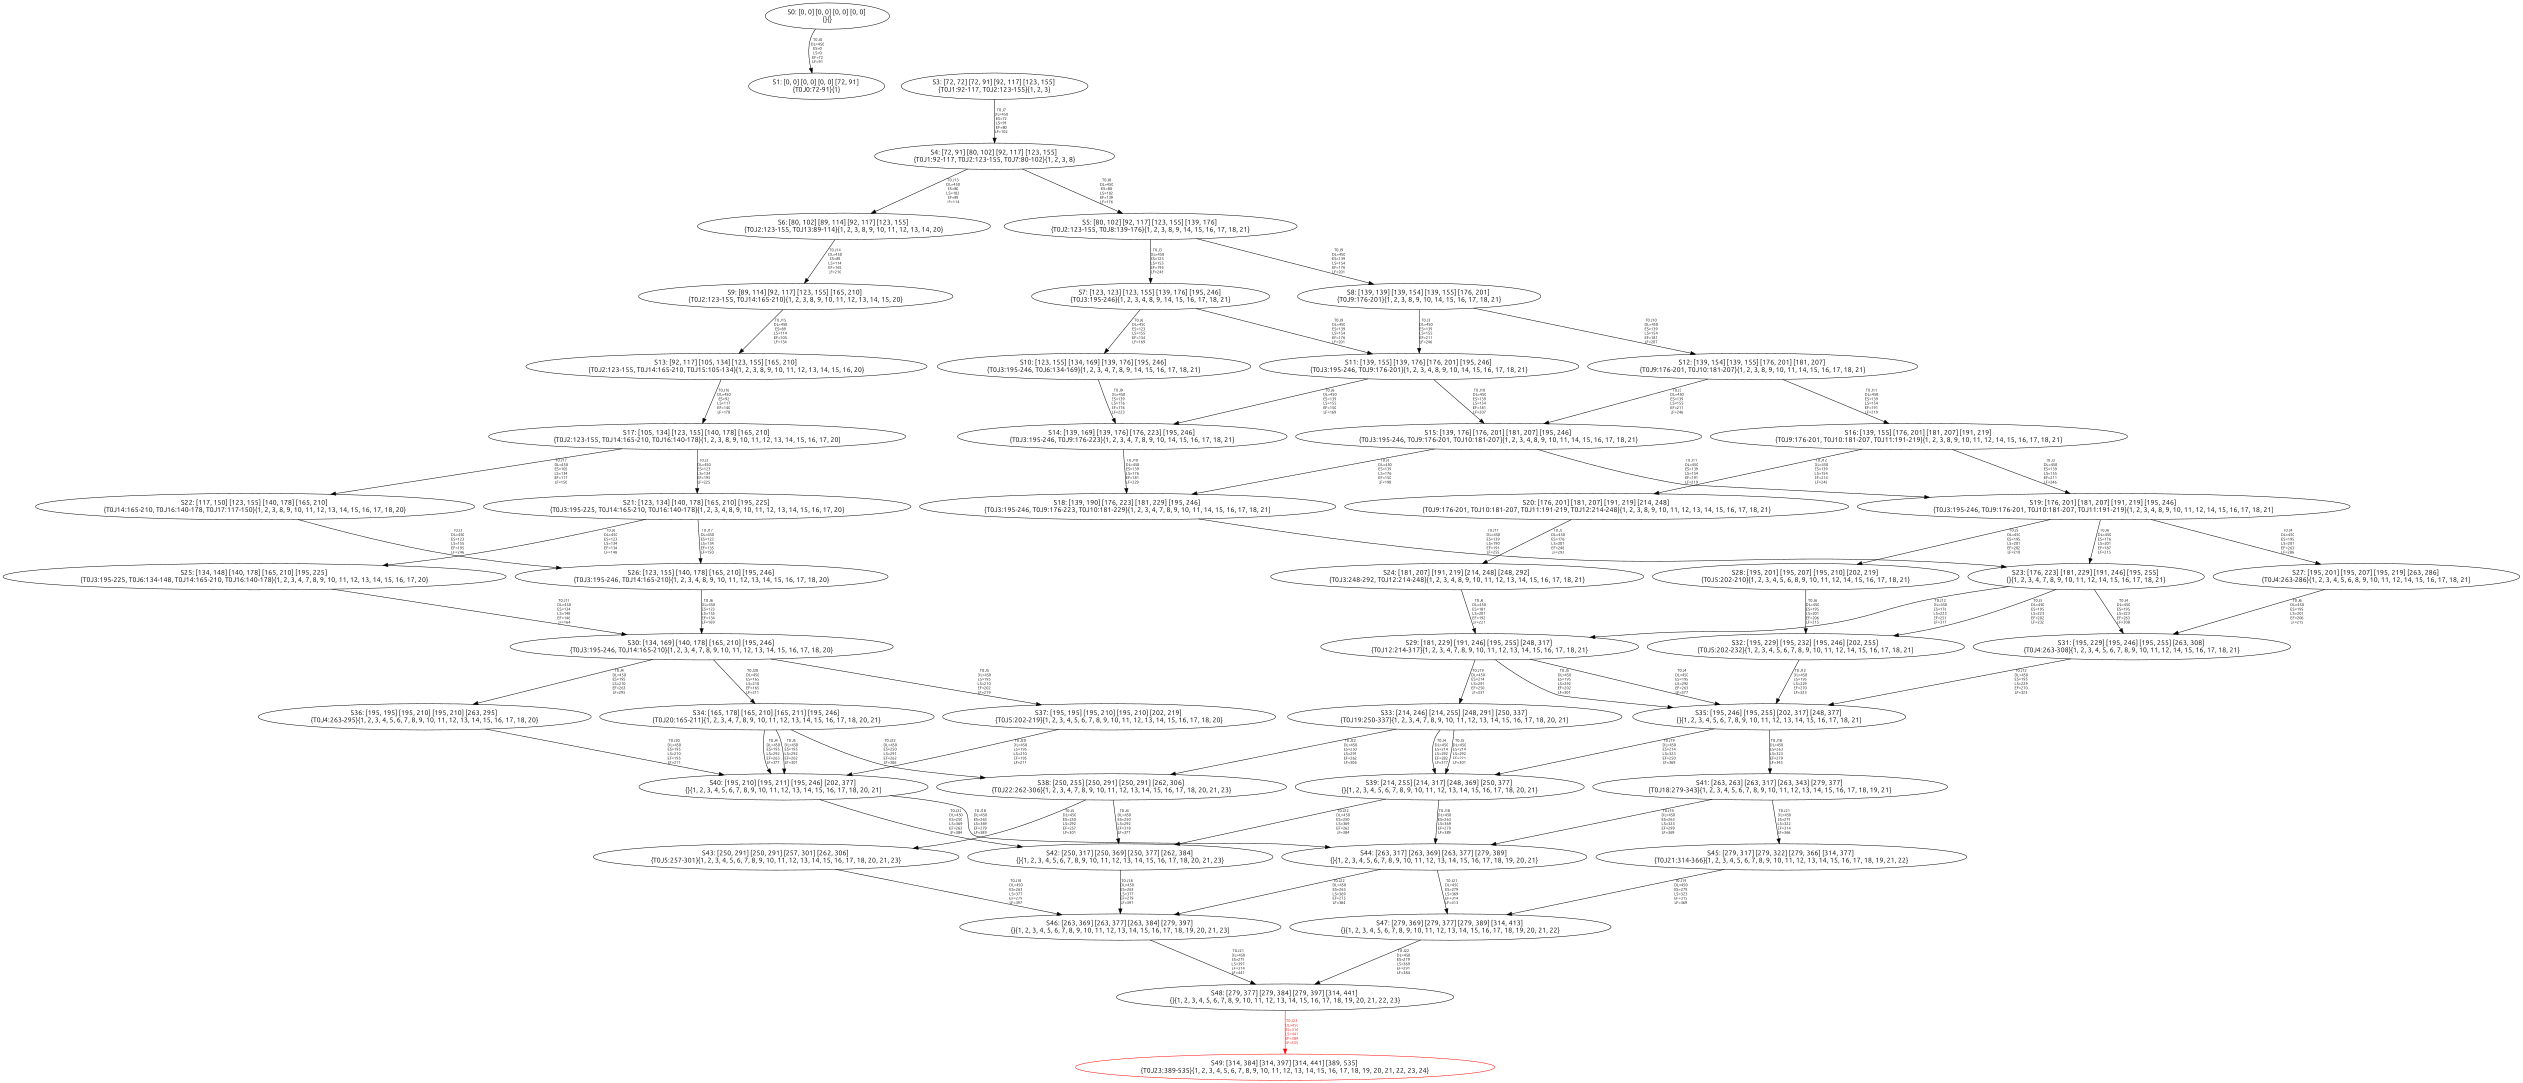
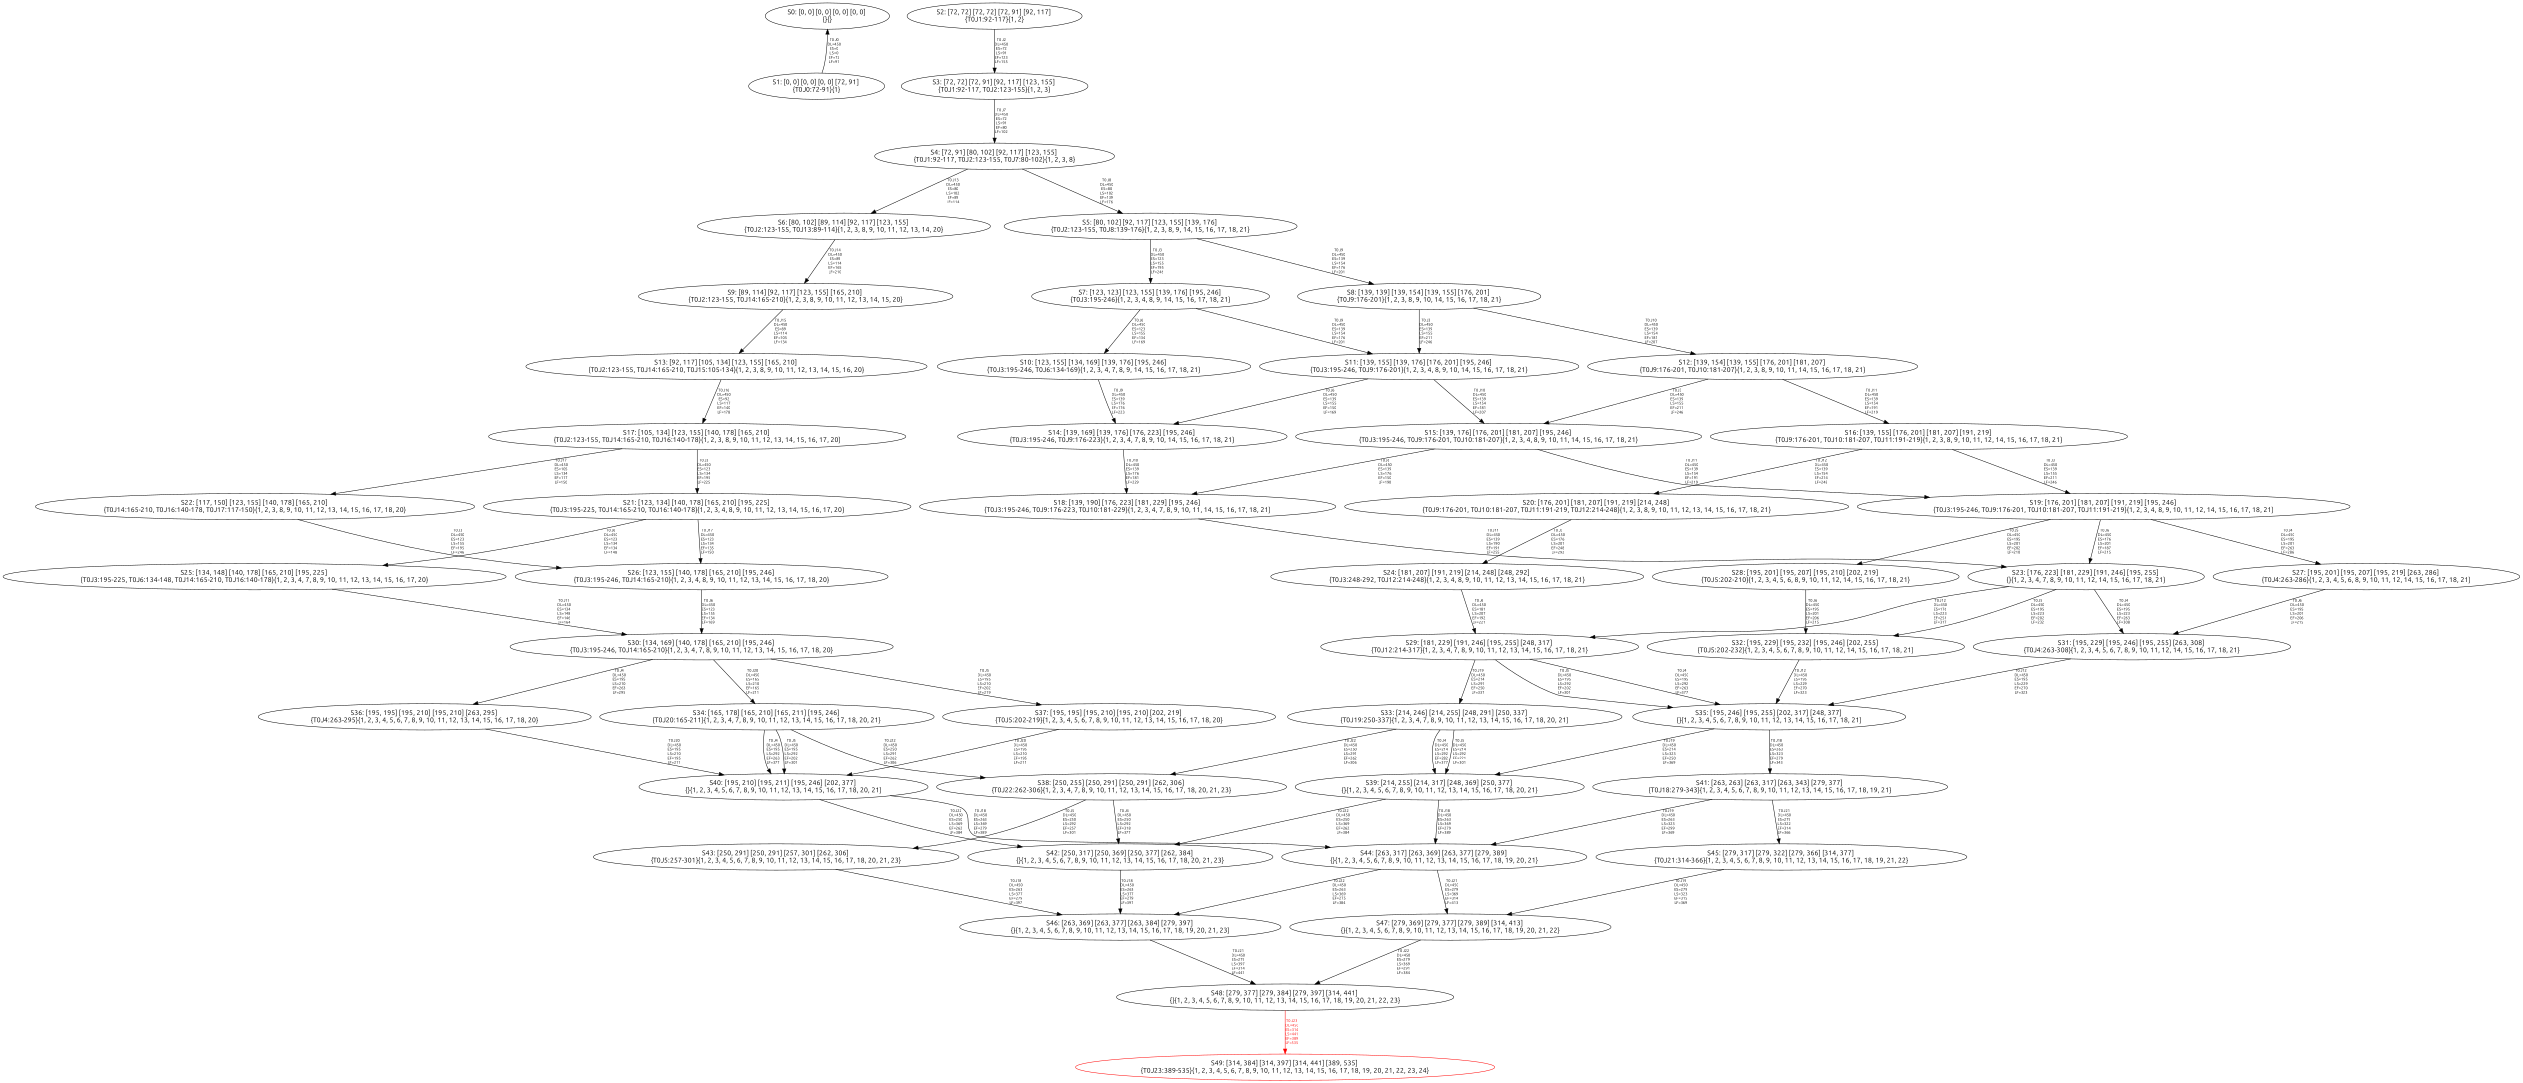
none -> (995, 16)
(809, 48) -> (826, 54)
